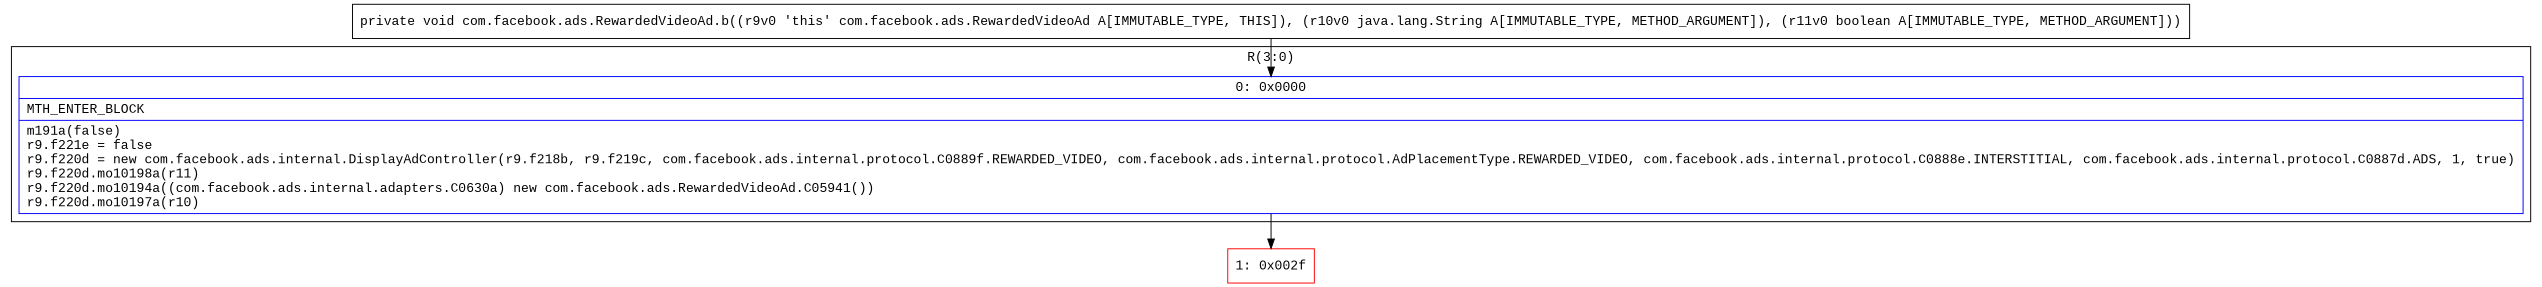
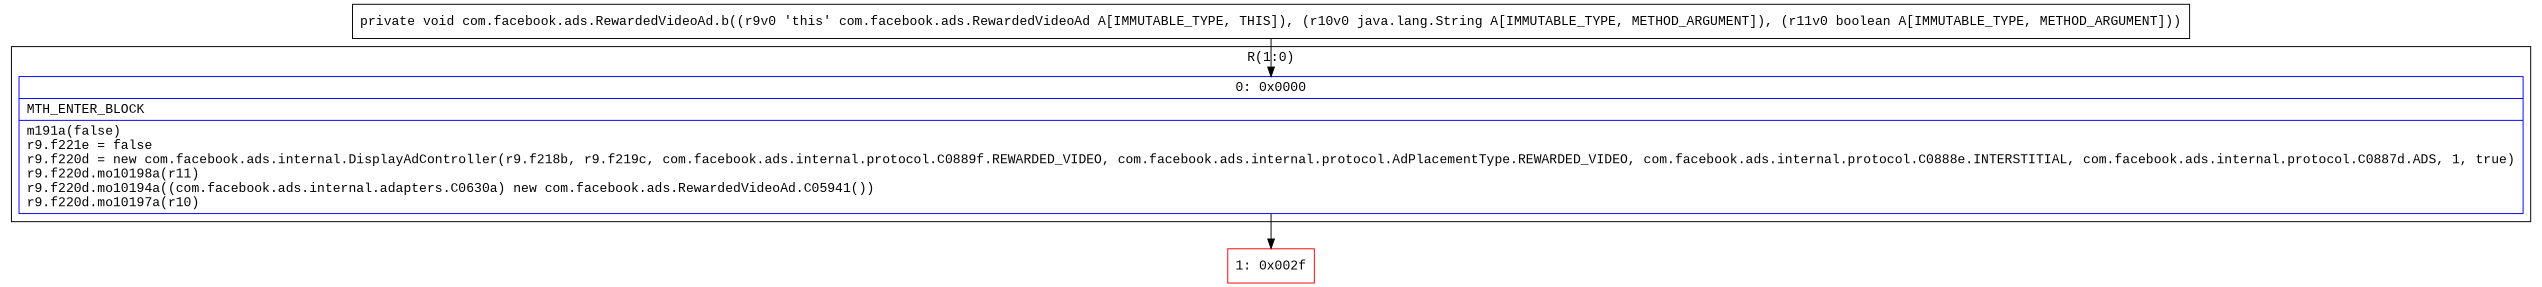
(1271, 58) -> (1271, 58)
